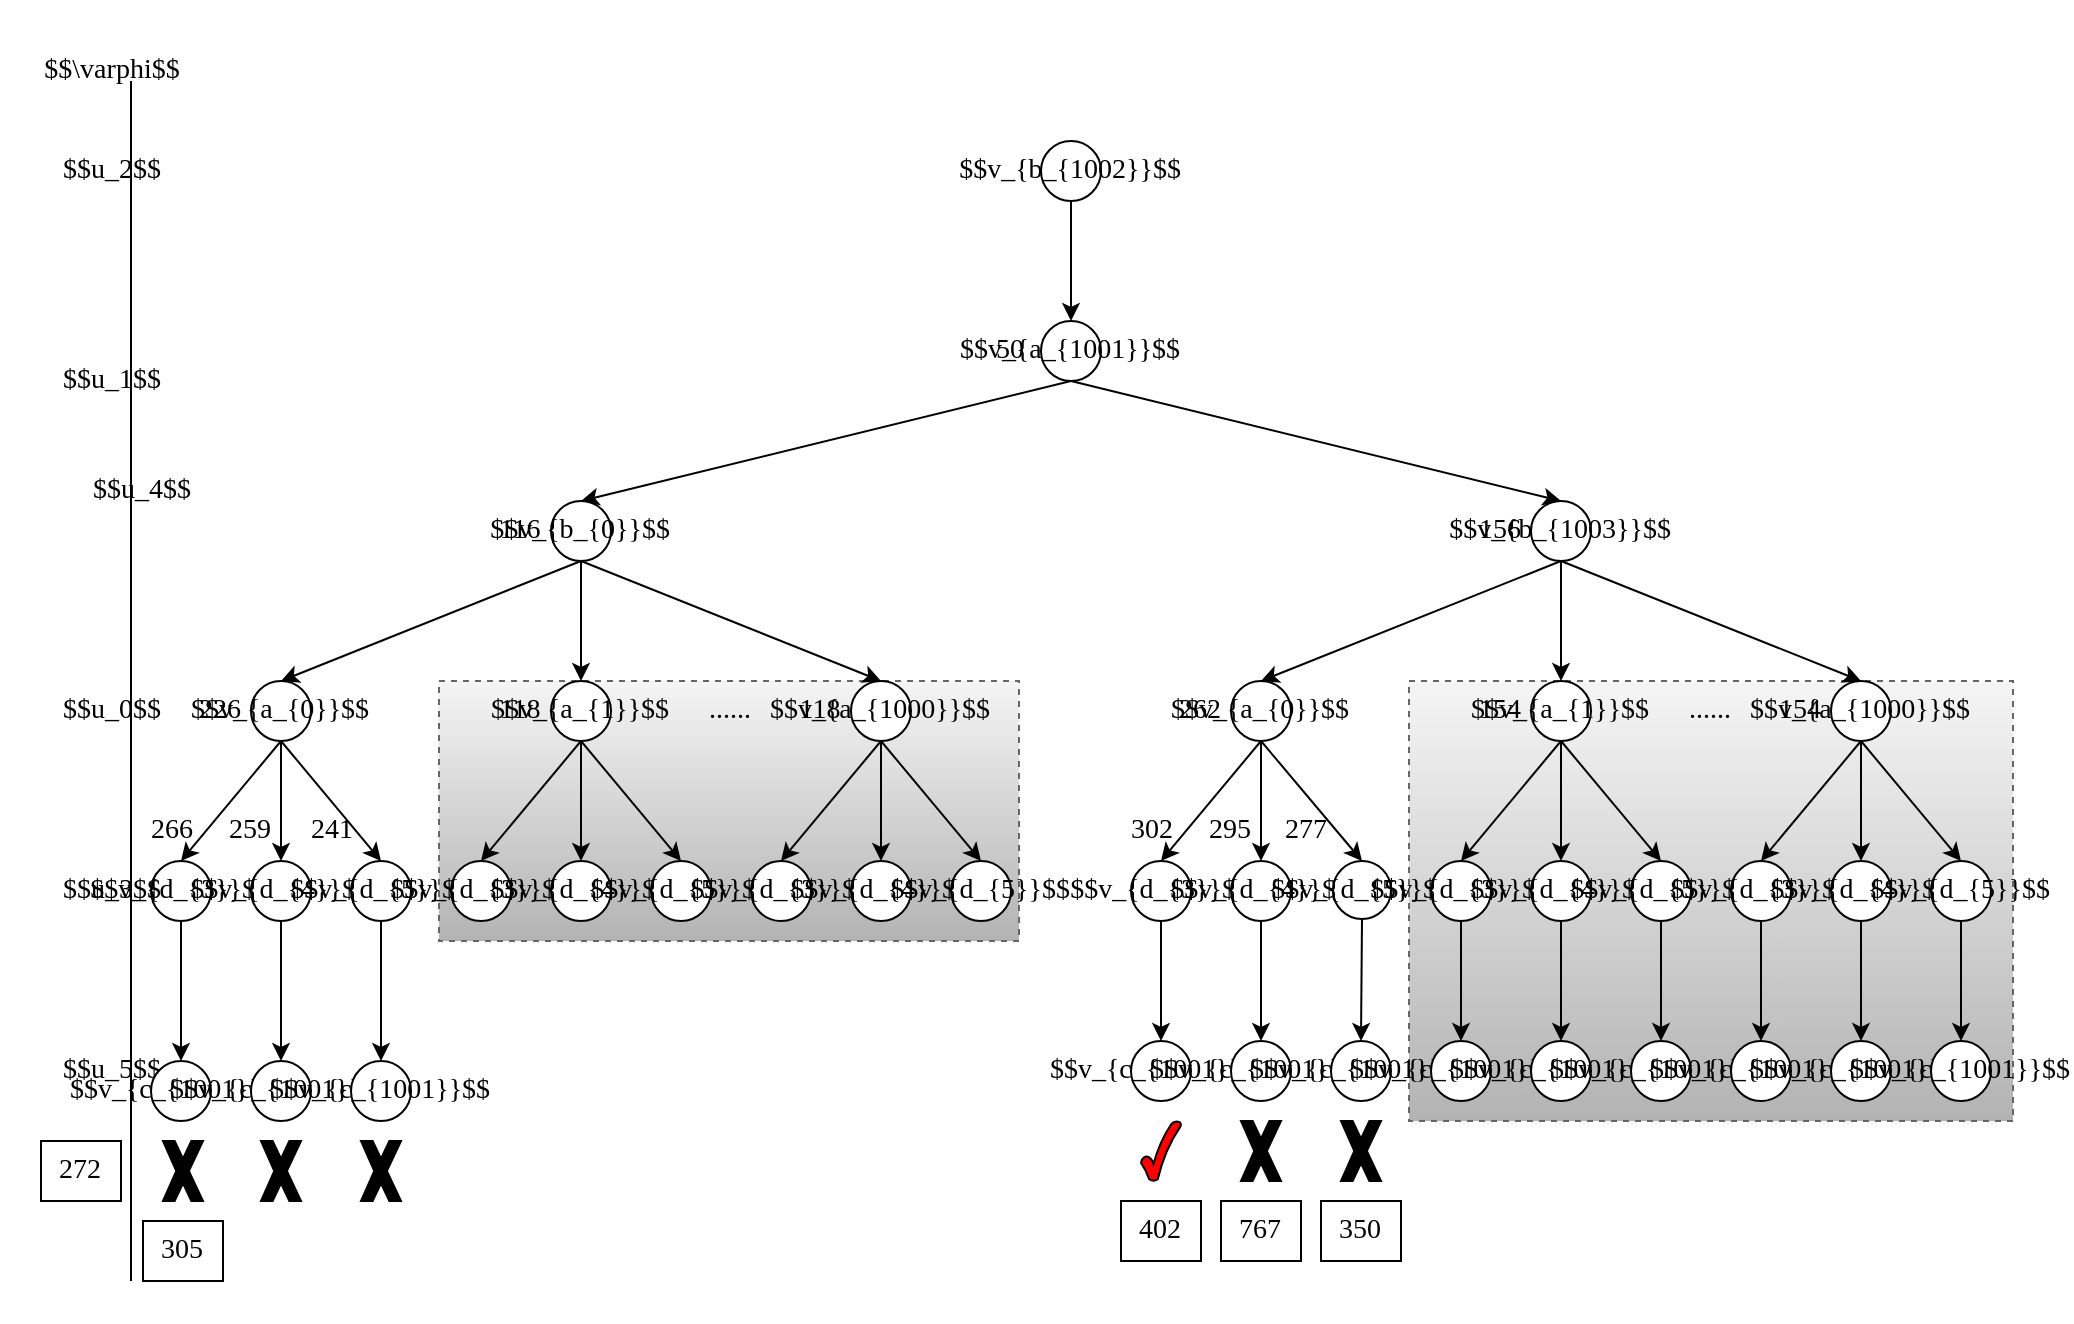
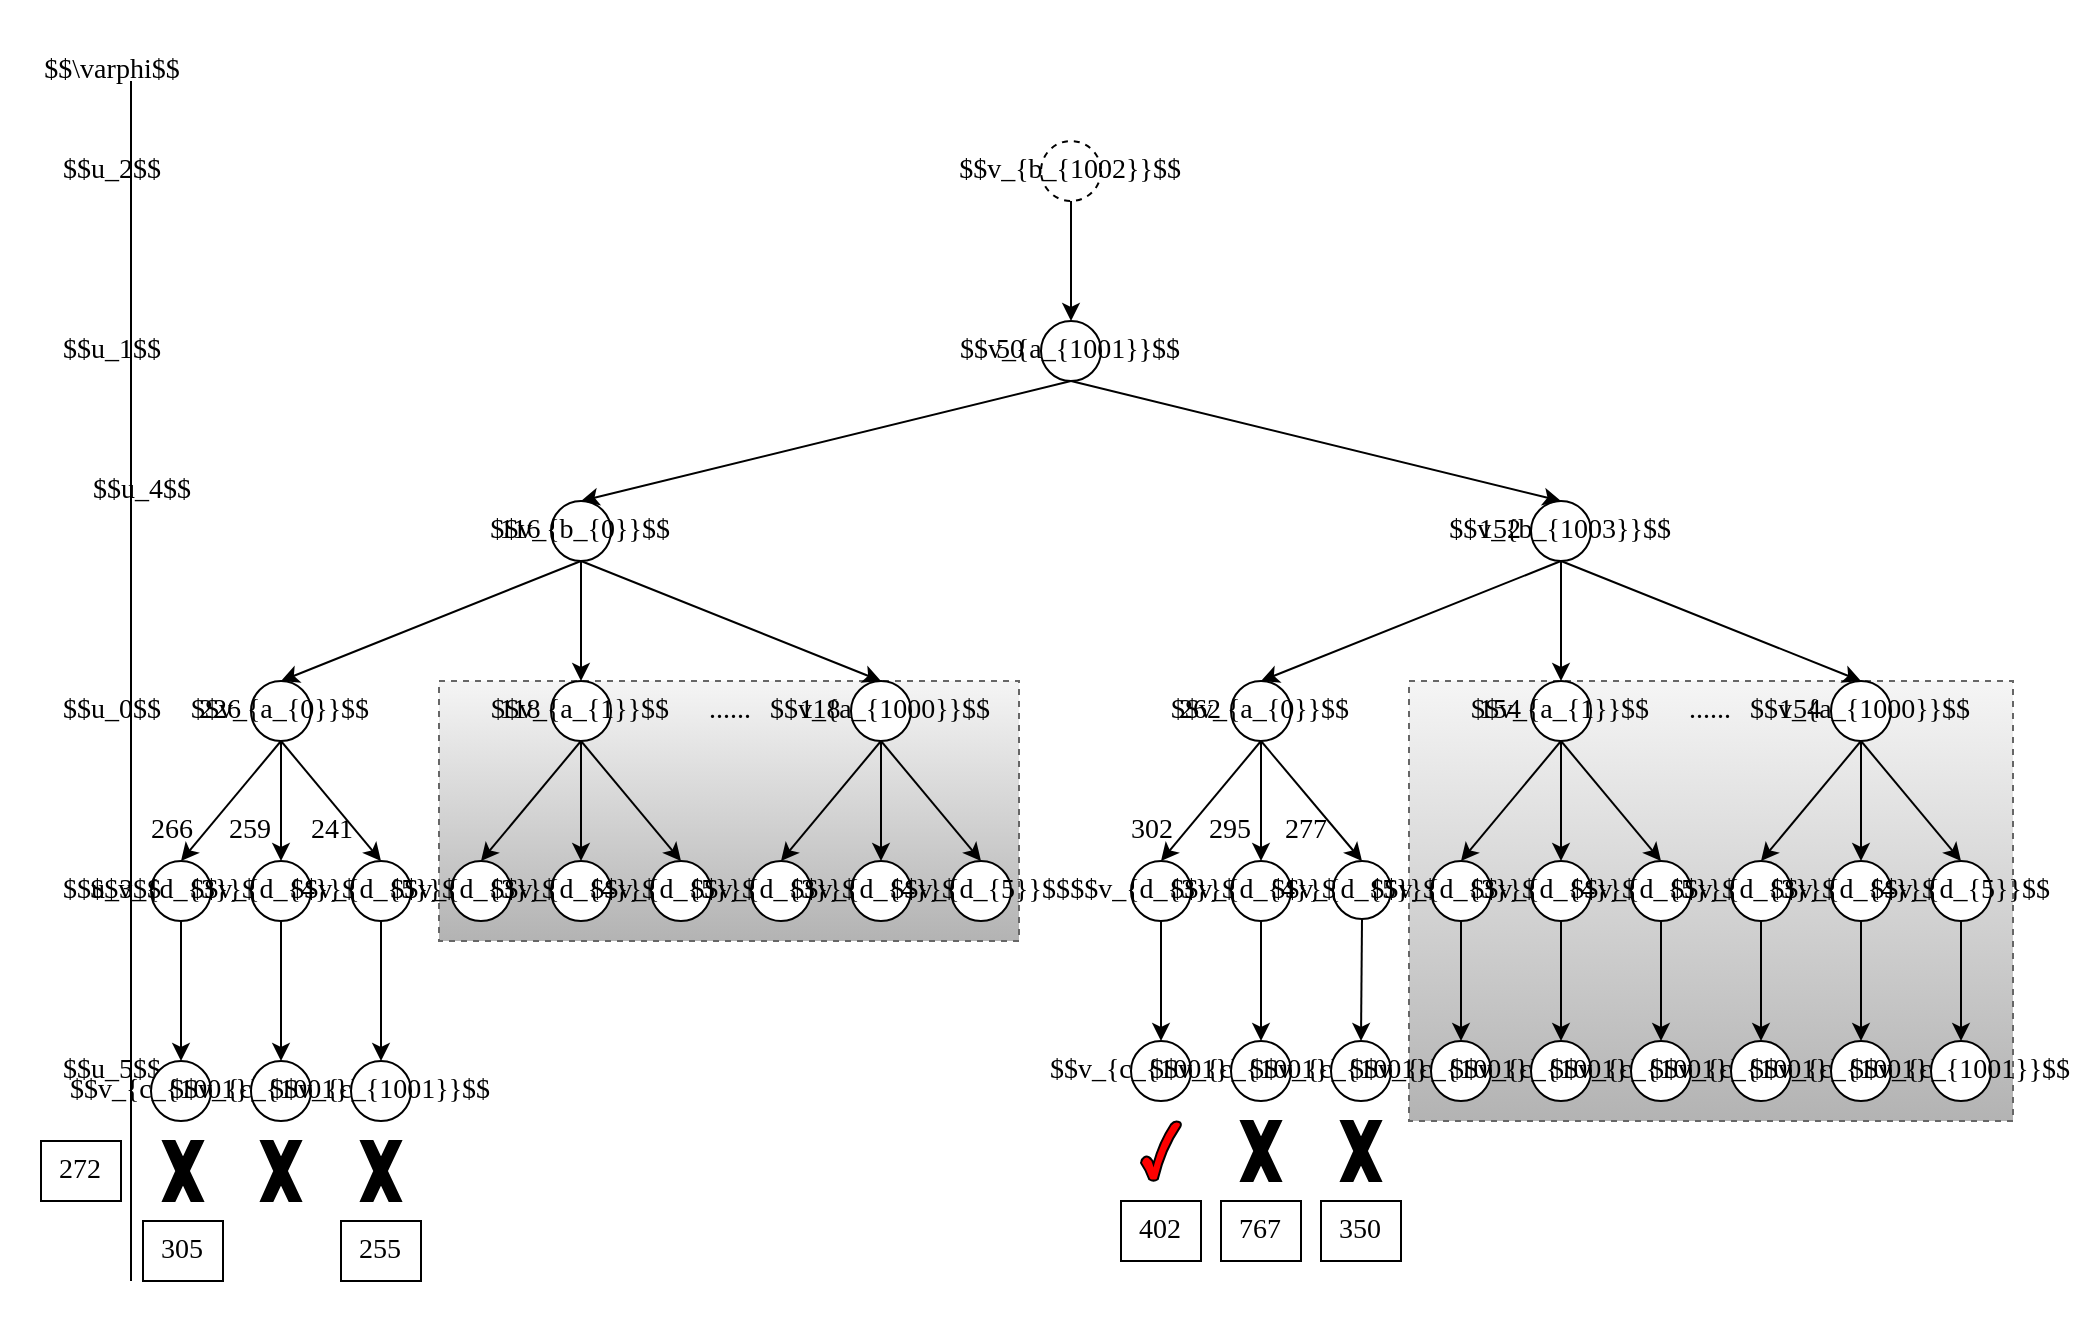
(1071, 171) -> (1071, 171)
(113, 381) -> (113, 351)
(1501, 531) -> (1501, 531)
none -> (381, 1251)
